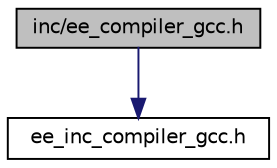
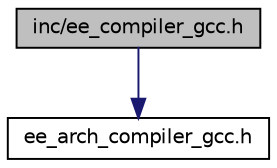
(138, 138) -> (138, 138)
